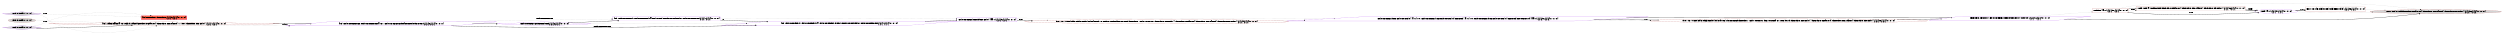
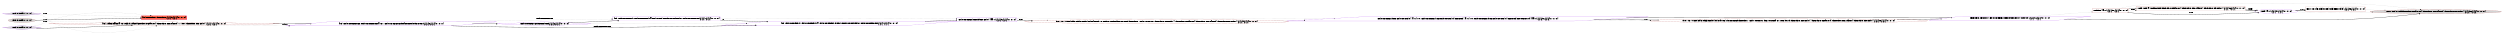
none -> (88, 19)
